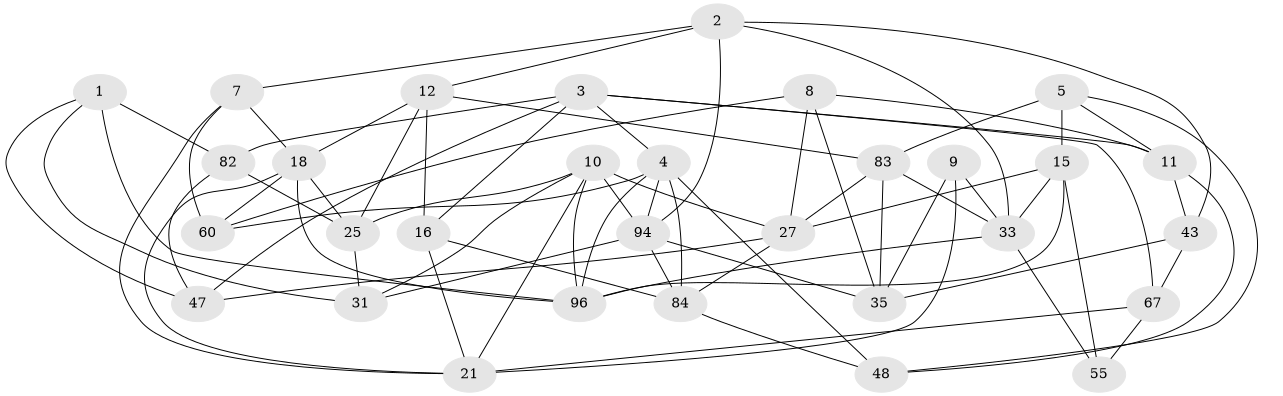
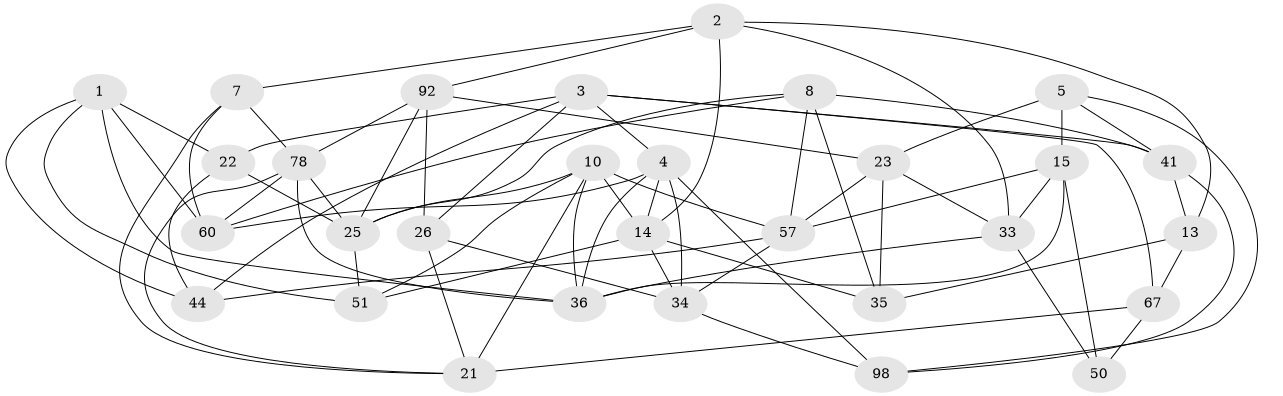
(427, 92) -> (427, 92)
none -> (571, 140)
none -> (154, 163)
(228, 163) -> (228, 163)
(299, 163) -> (299, 163)
(883, 163) -> (883, 163)
(954, 163) -> none
(1170, 163) -> (1170, 163)
(424, 233) -> (424, 233)
(643, 233) -> (643, 233)
(788, 233) -> (788, 233)
(1190, 233) -> (1190, 233)
(198, 304) -> (198, 304)
(361, 304) -> (361, 304)
(579, 304) -> (579, 304)
(680, 304) -> (680, 304)
(881, 375) -> (881, 375)
(1099, 375) -> (1099, 375)
